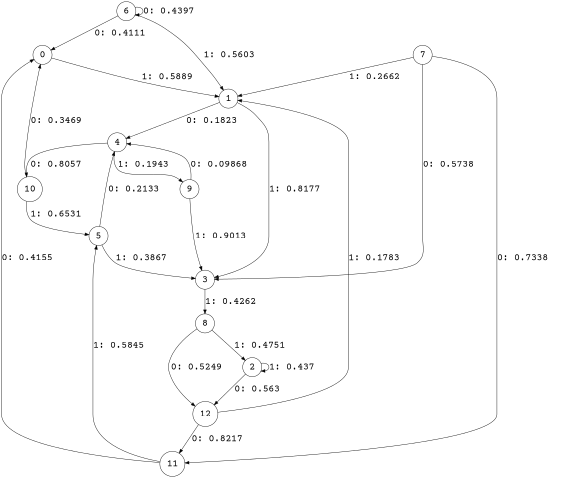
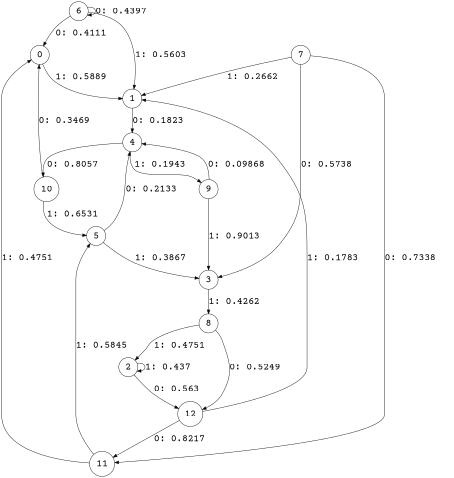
(269, 197) -> none
(36, 258) -> (36, 258)
